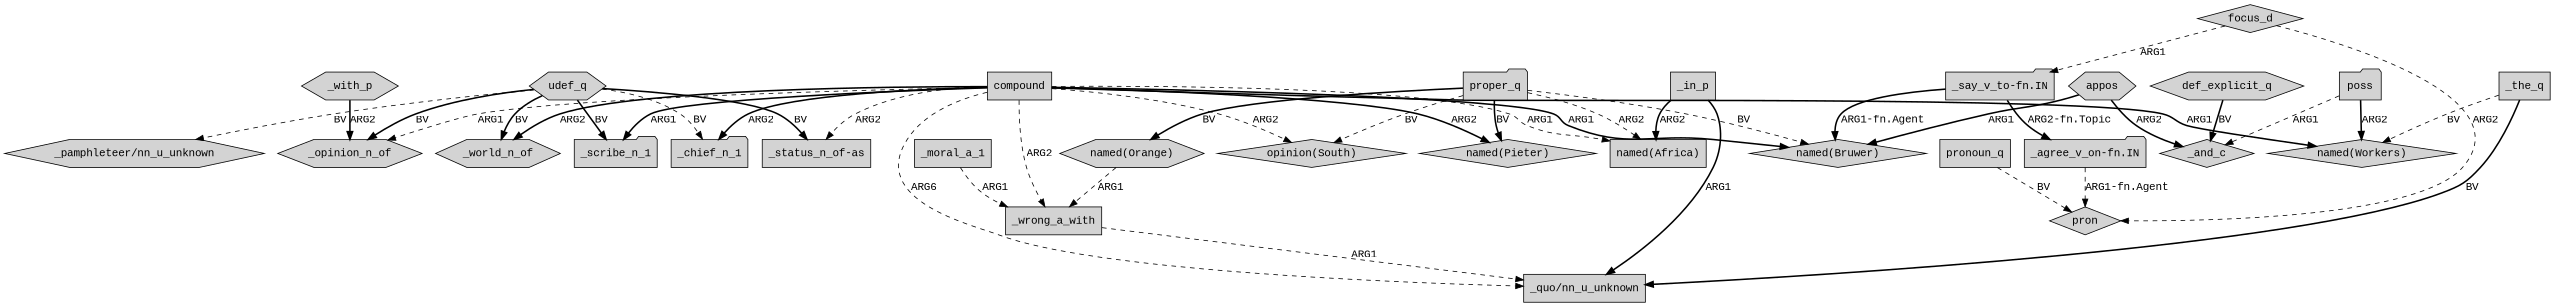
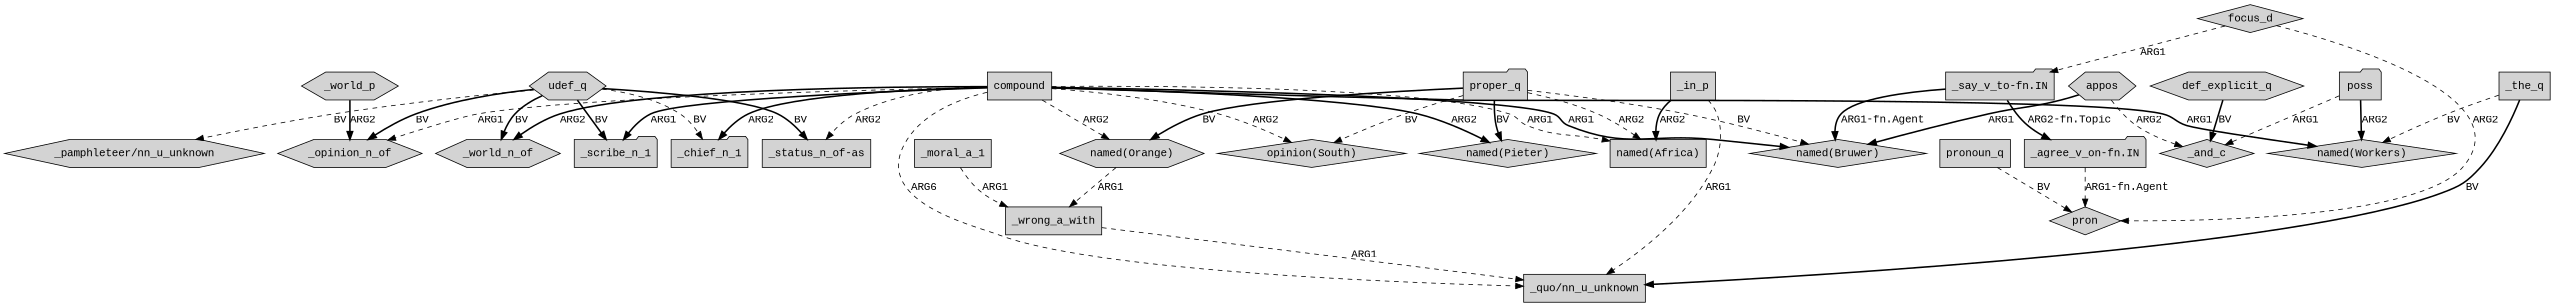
(350, 86) -> (350, 86)
(2139, 128) -> (2139, 128)
(1023, 152) -> (1072, 118)
(1693, 198) -> (1693, 198)
